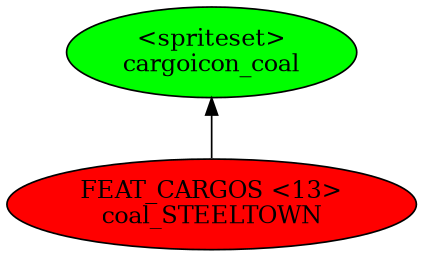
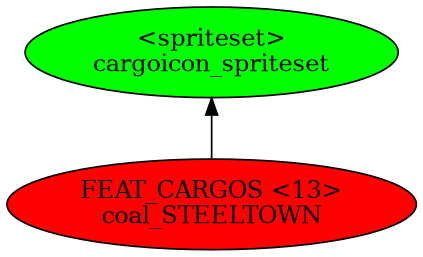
(212, 52) -> (212, 52)
